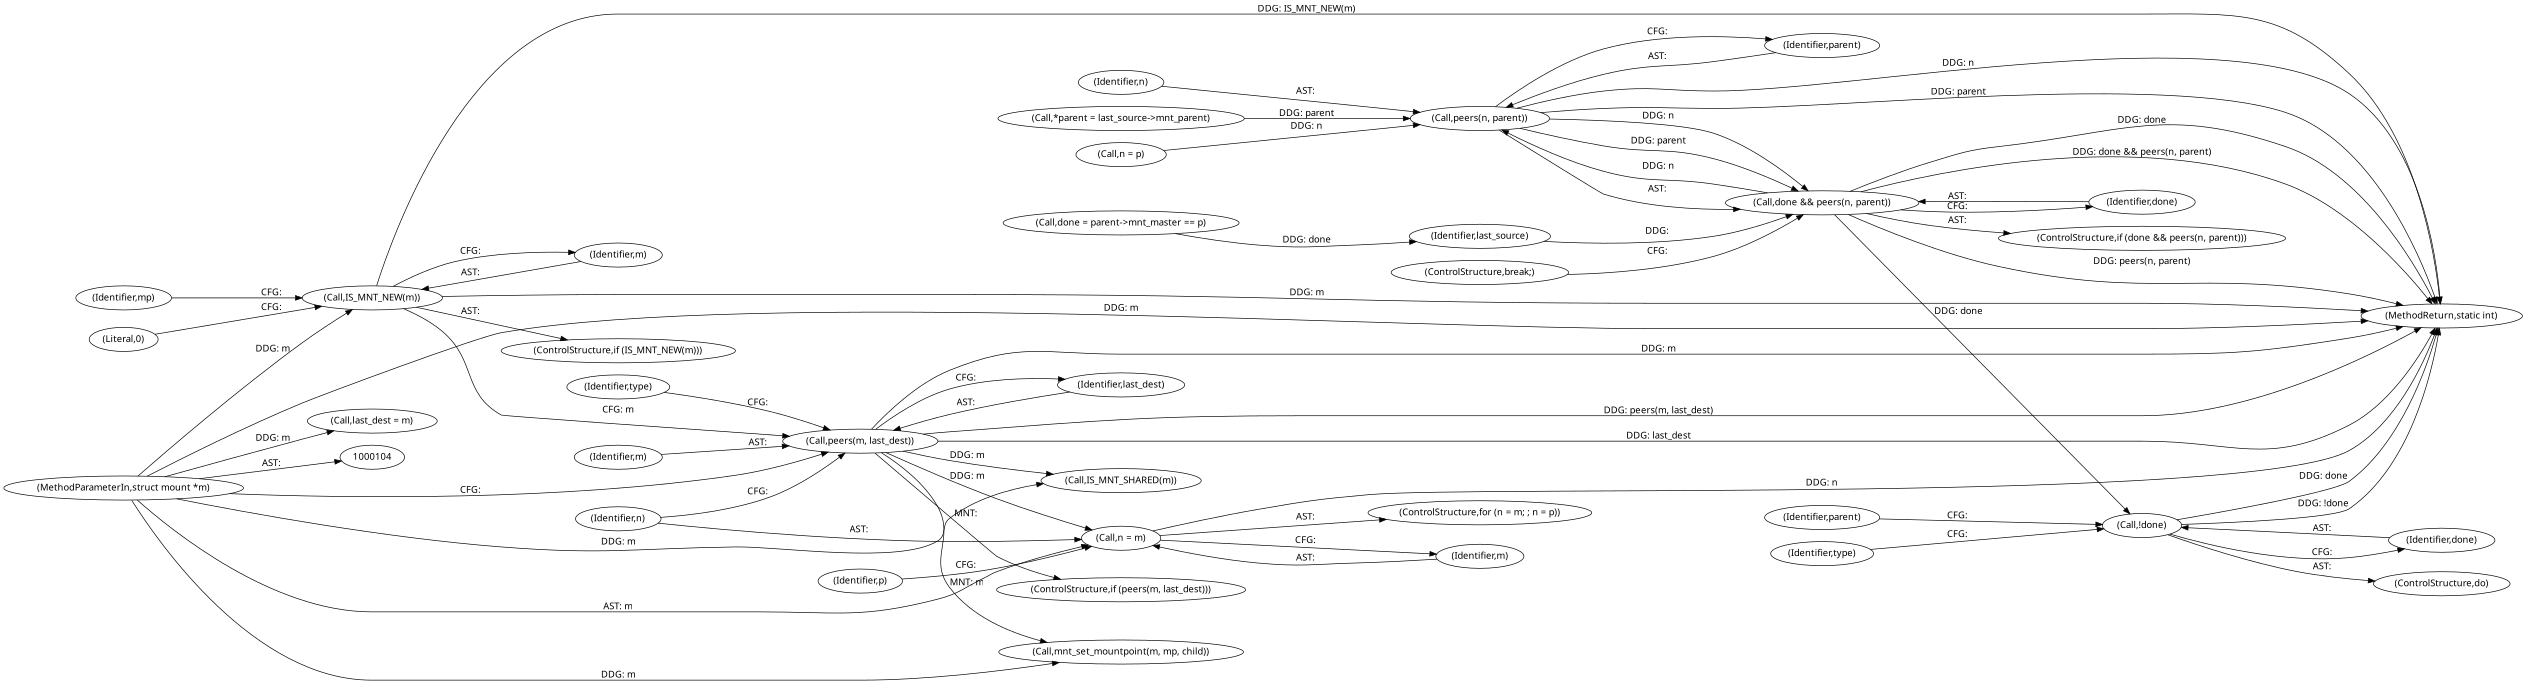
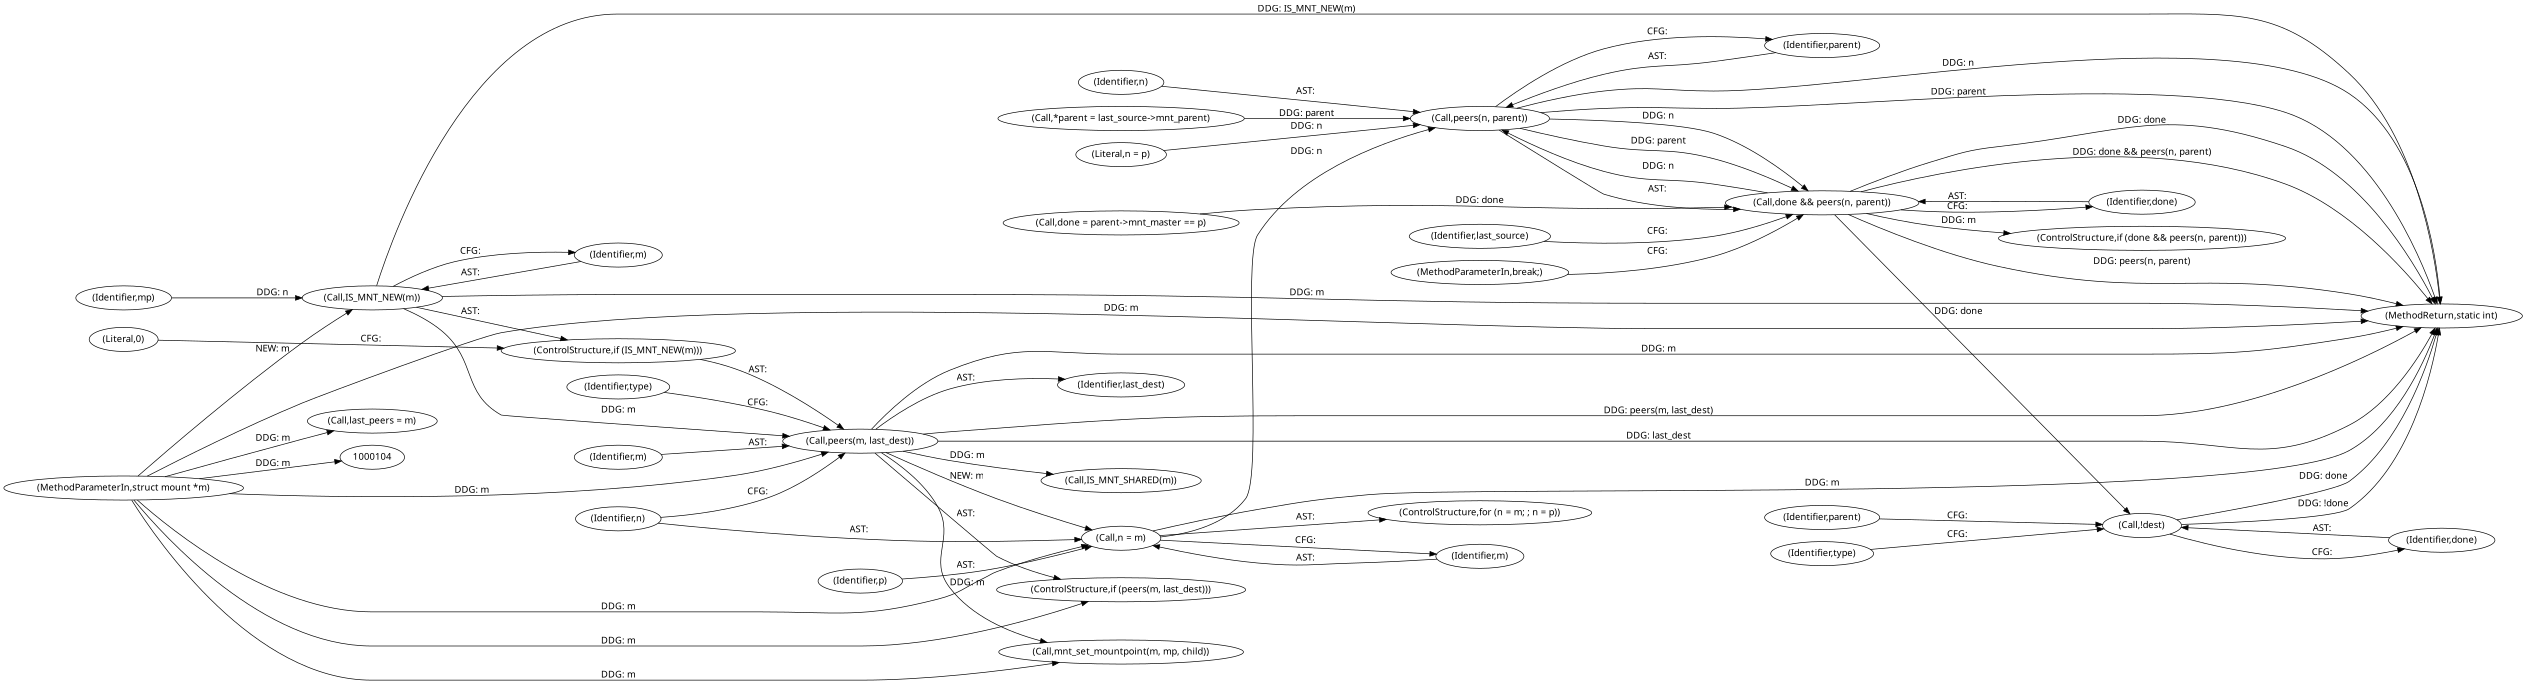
(1121, 155) -> (1121, 155)
(1959, 221) -> (1959, 221)
(1659, 231) -> (1659, 231)
(1292, 247) -> (1462, 206)
(1480, 272) -> (1480, 272)
(273, 293) -> (273, 293)
none -> (1252, 312)
(235, 321) -> (327, 344)
(273, 349) -> (273, 349)
(967, 378) -> (967, 378)
(984, 407) -> (772, 385)
(618, 410) -> (618, 410)
(372, 421) -> (372, 421)
(273, 464) -> (273, 464)
(967, 476) -> (967, 476)
(1822, 483) -> (1822, 483)
(472, 490) -> (472, 490)
(967, 514) -> (967, 514)
(2142, 526) -> (2142, 526)
(617, 551) -> (586, 646)
(967, 565) -> (967, 565)
(967, 583) -> (967, 583)
(2442, 584) -> none
(618, 607) -> (618, 607)
